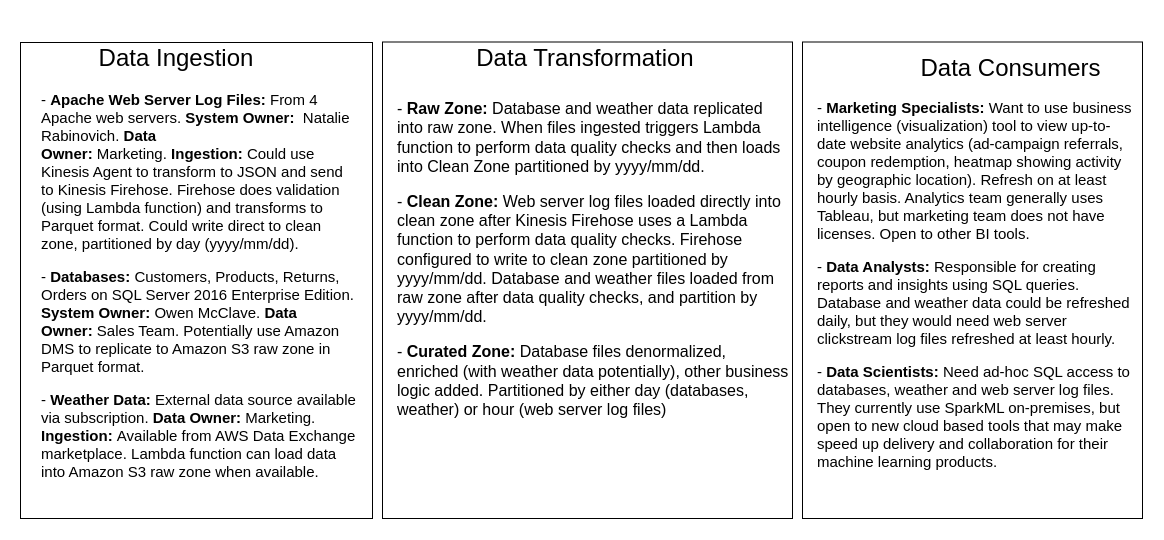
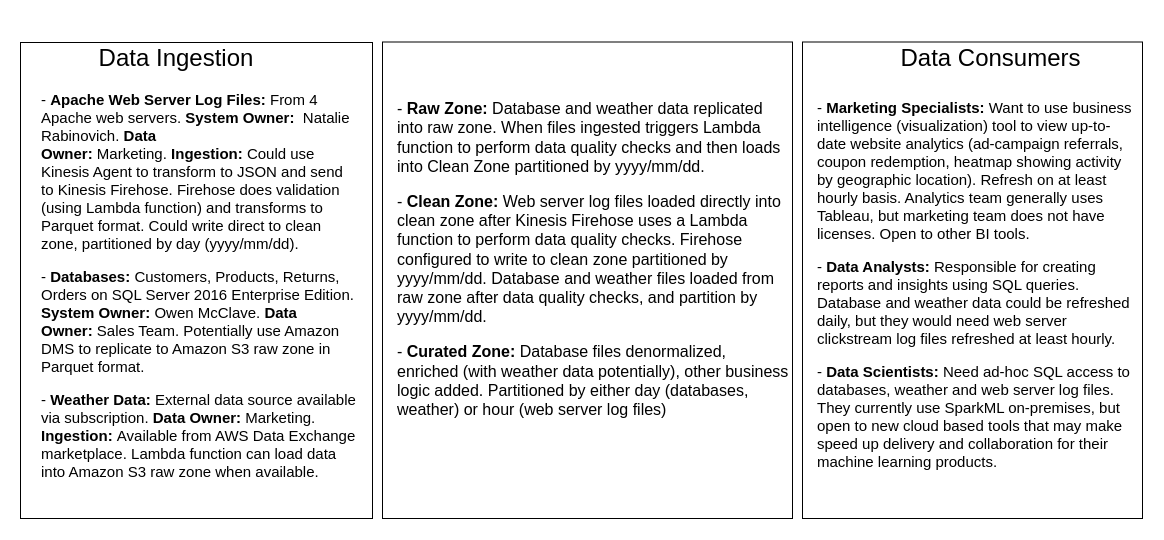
(586, 59) -> none
(1011, 69) -> (991, 59)
